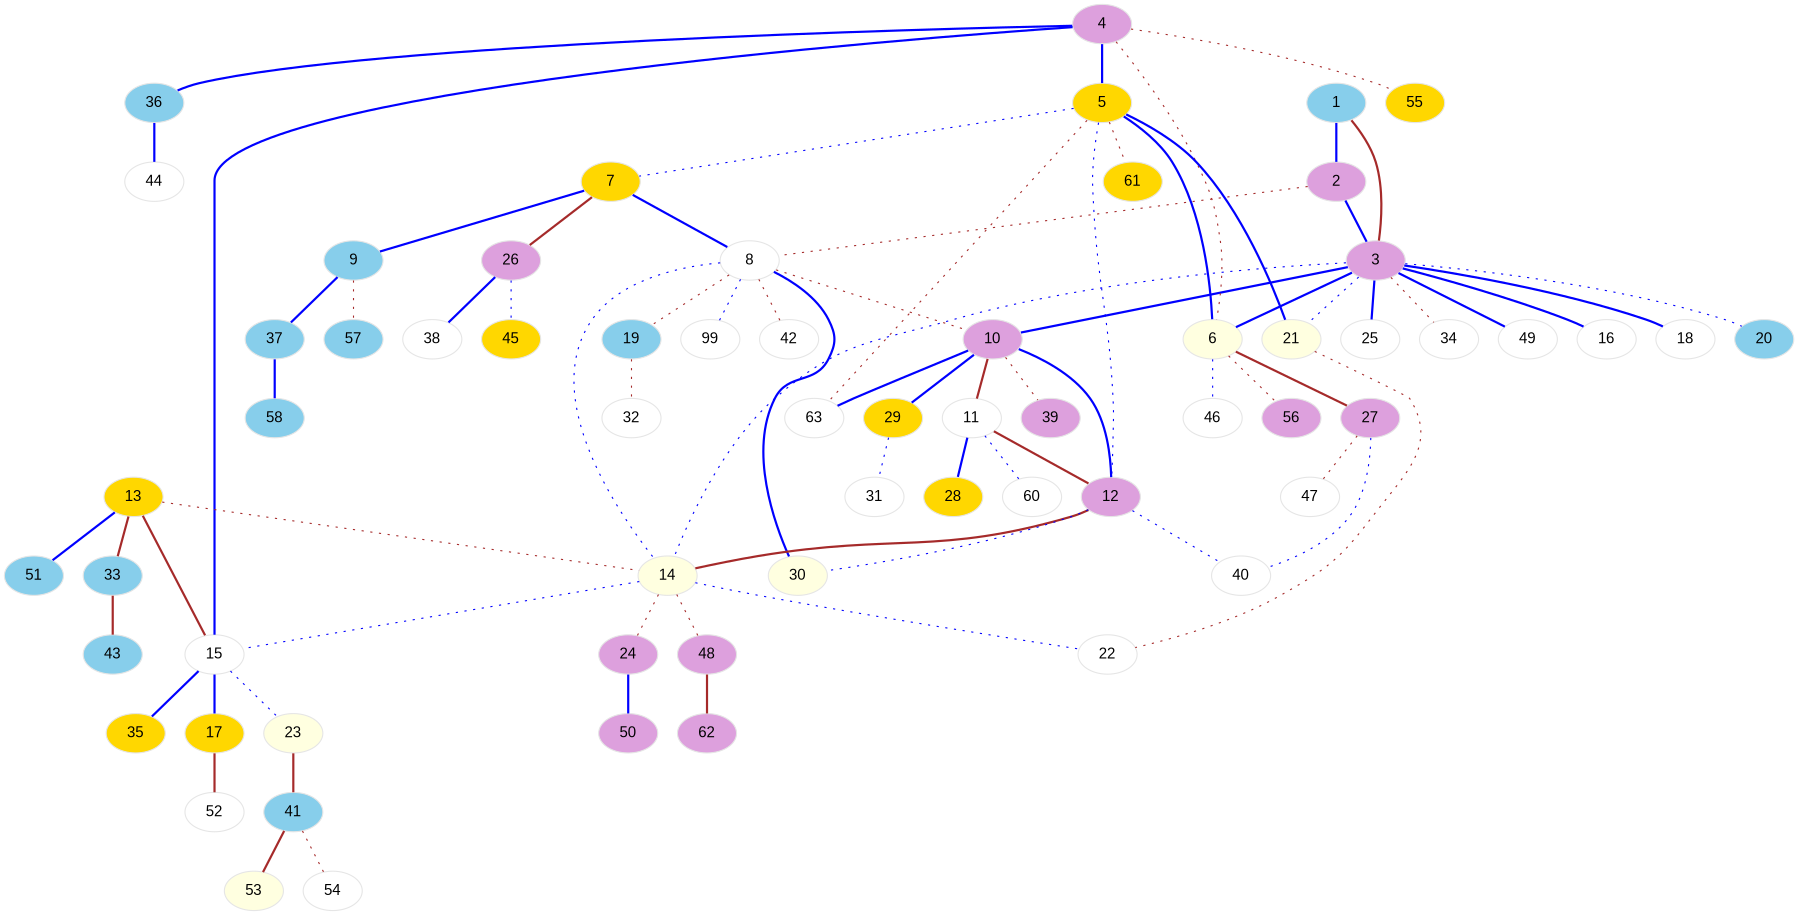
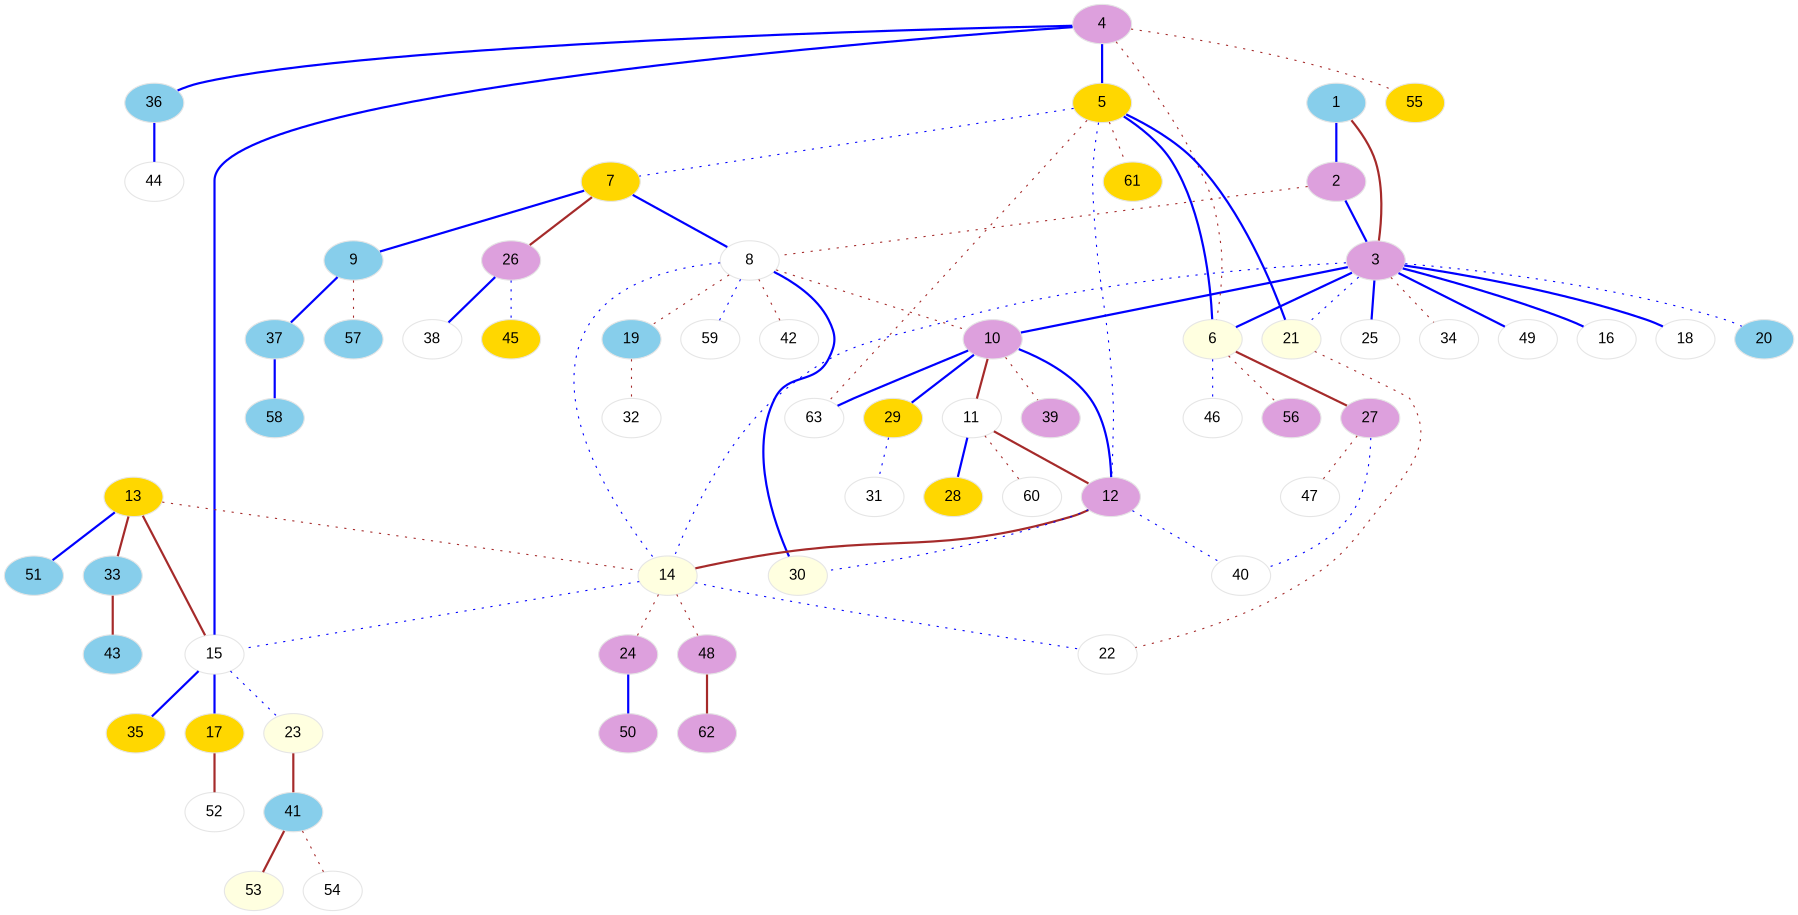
(710, 339) -> (710, 339)
(1002, 457) -> (1002, 457)
